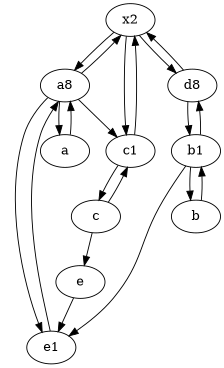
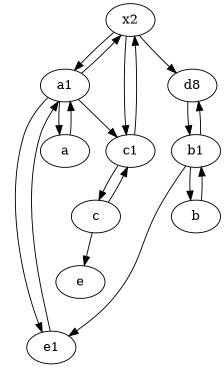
(169, 54) -> none
(65, 86) -> (65, 86)
(68, 311) -> none
